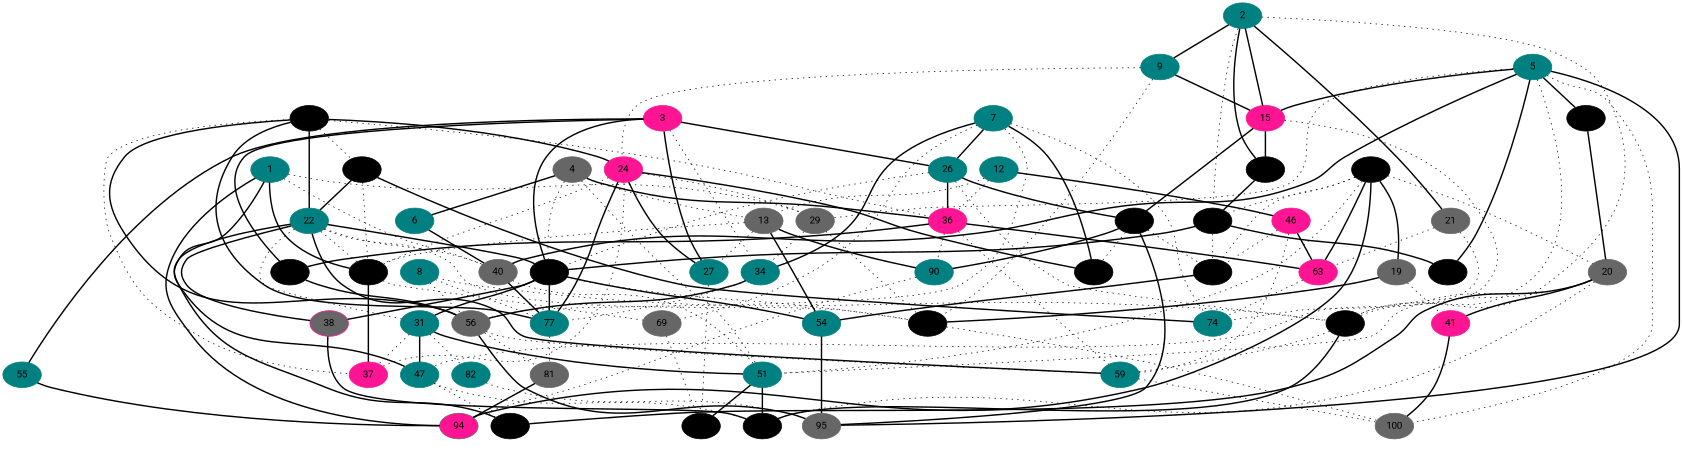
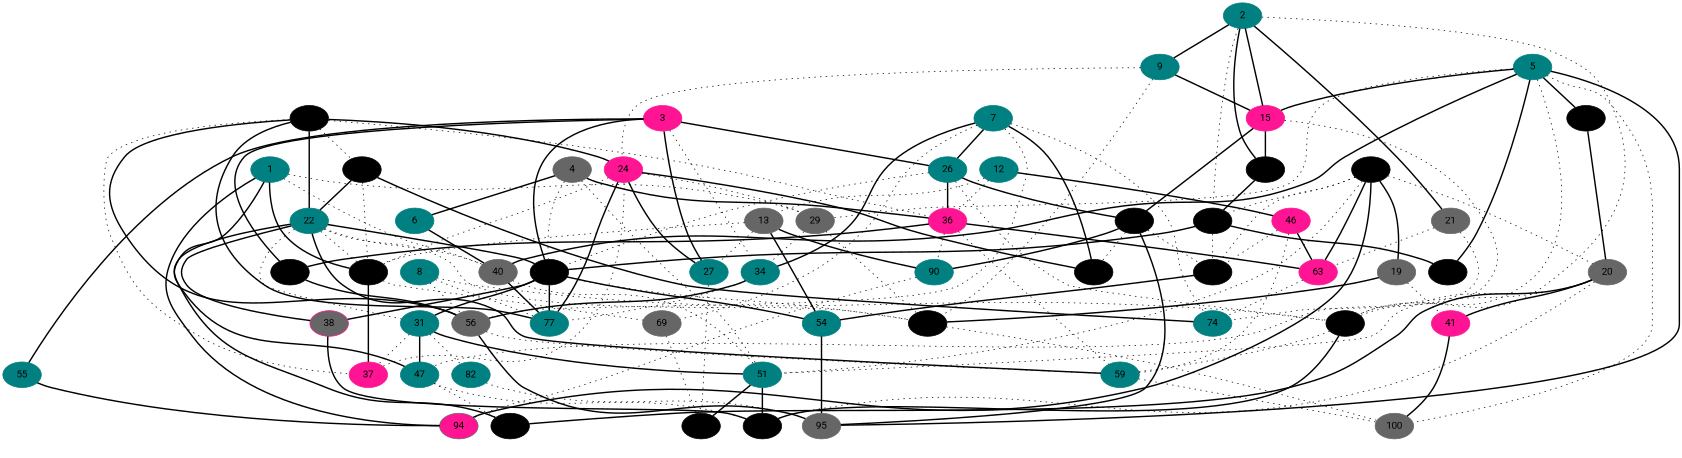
(669, 202) -> none
(549, 375) -> none
